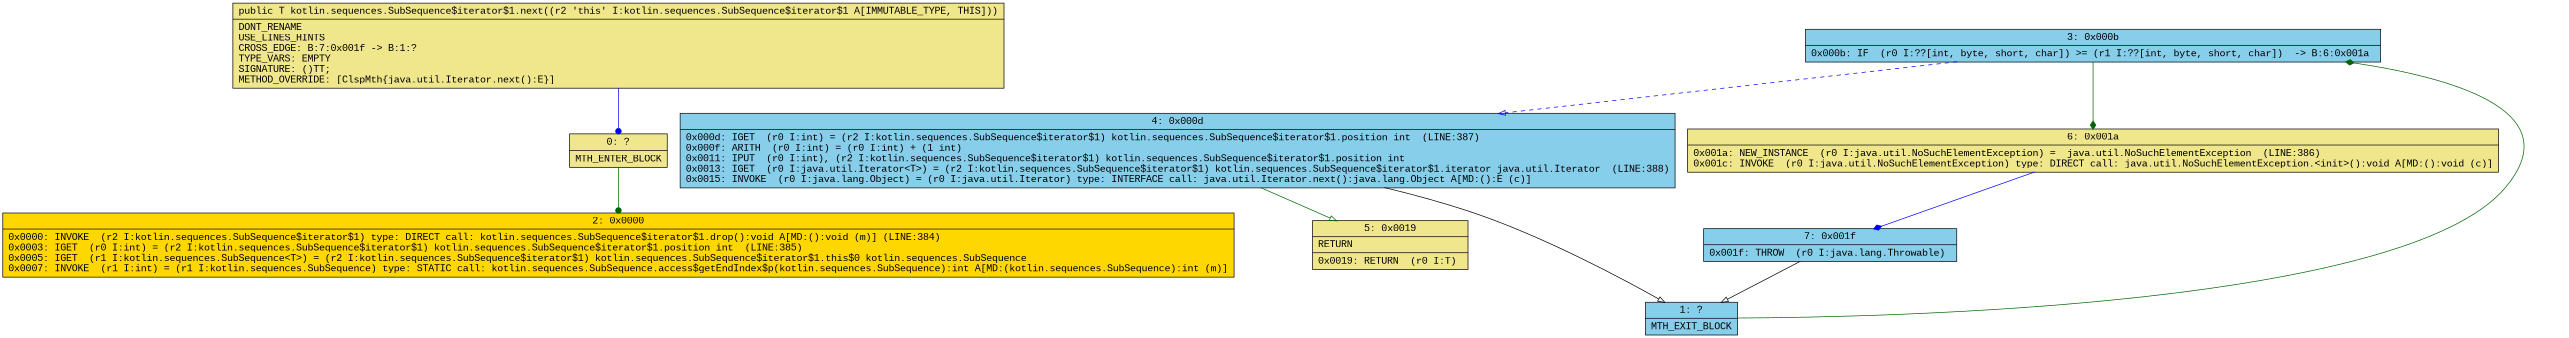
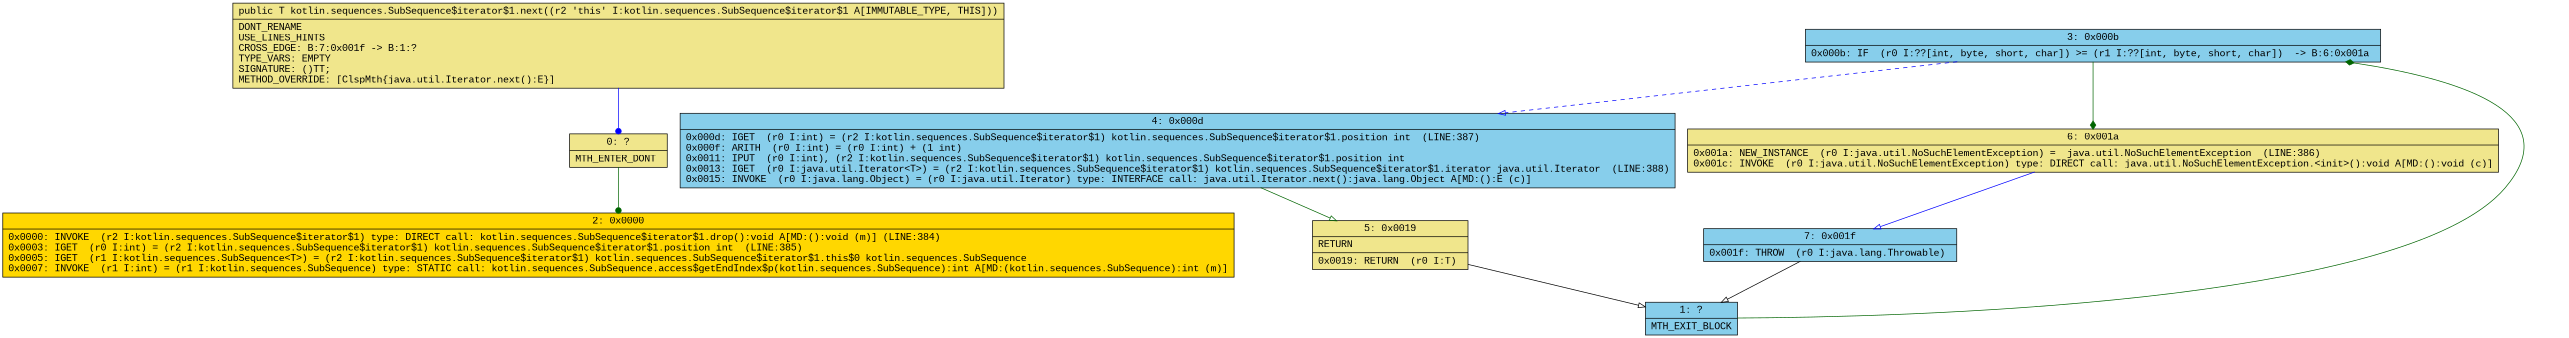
(618, 159) -> (616, 159)
(1957, 199) -> (1957, 199)
(1526, 233) -> (1553, 285)
